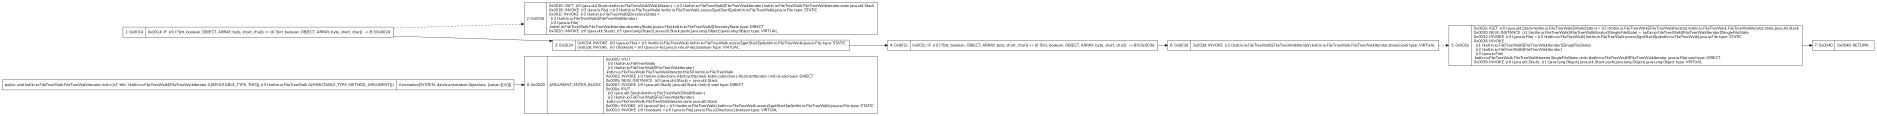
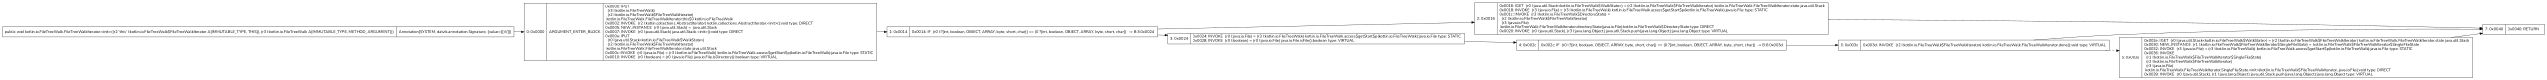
none -> (2154, 22)
(457, 26) -> (1315, 26)
none -> (2257, 31)
none -> (880, 32)
